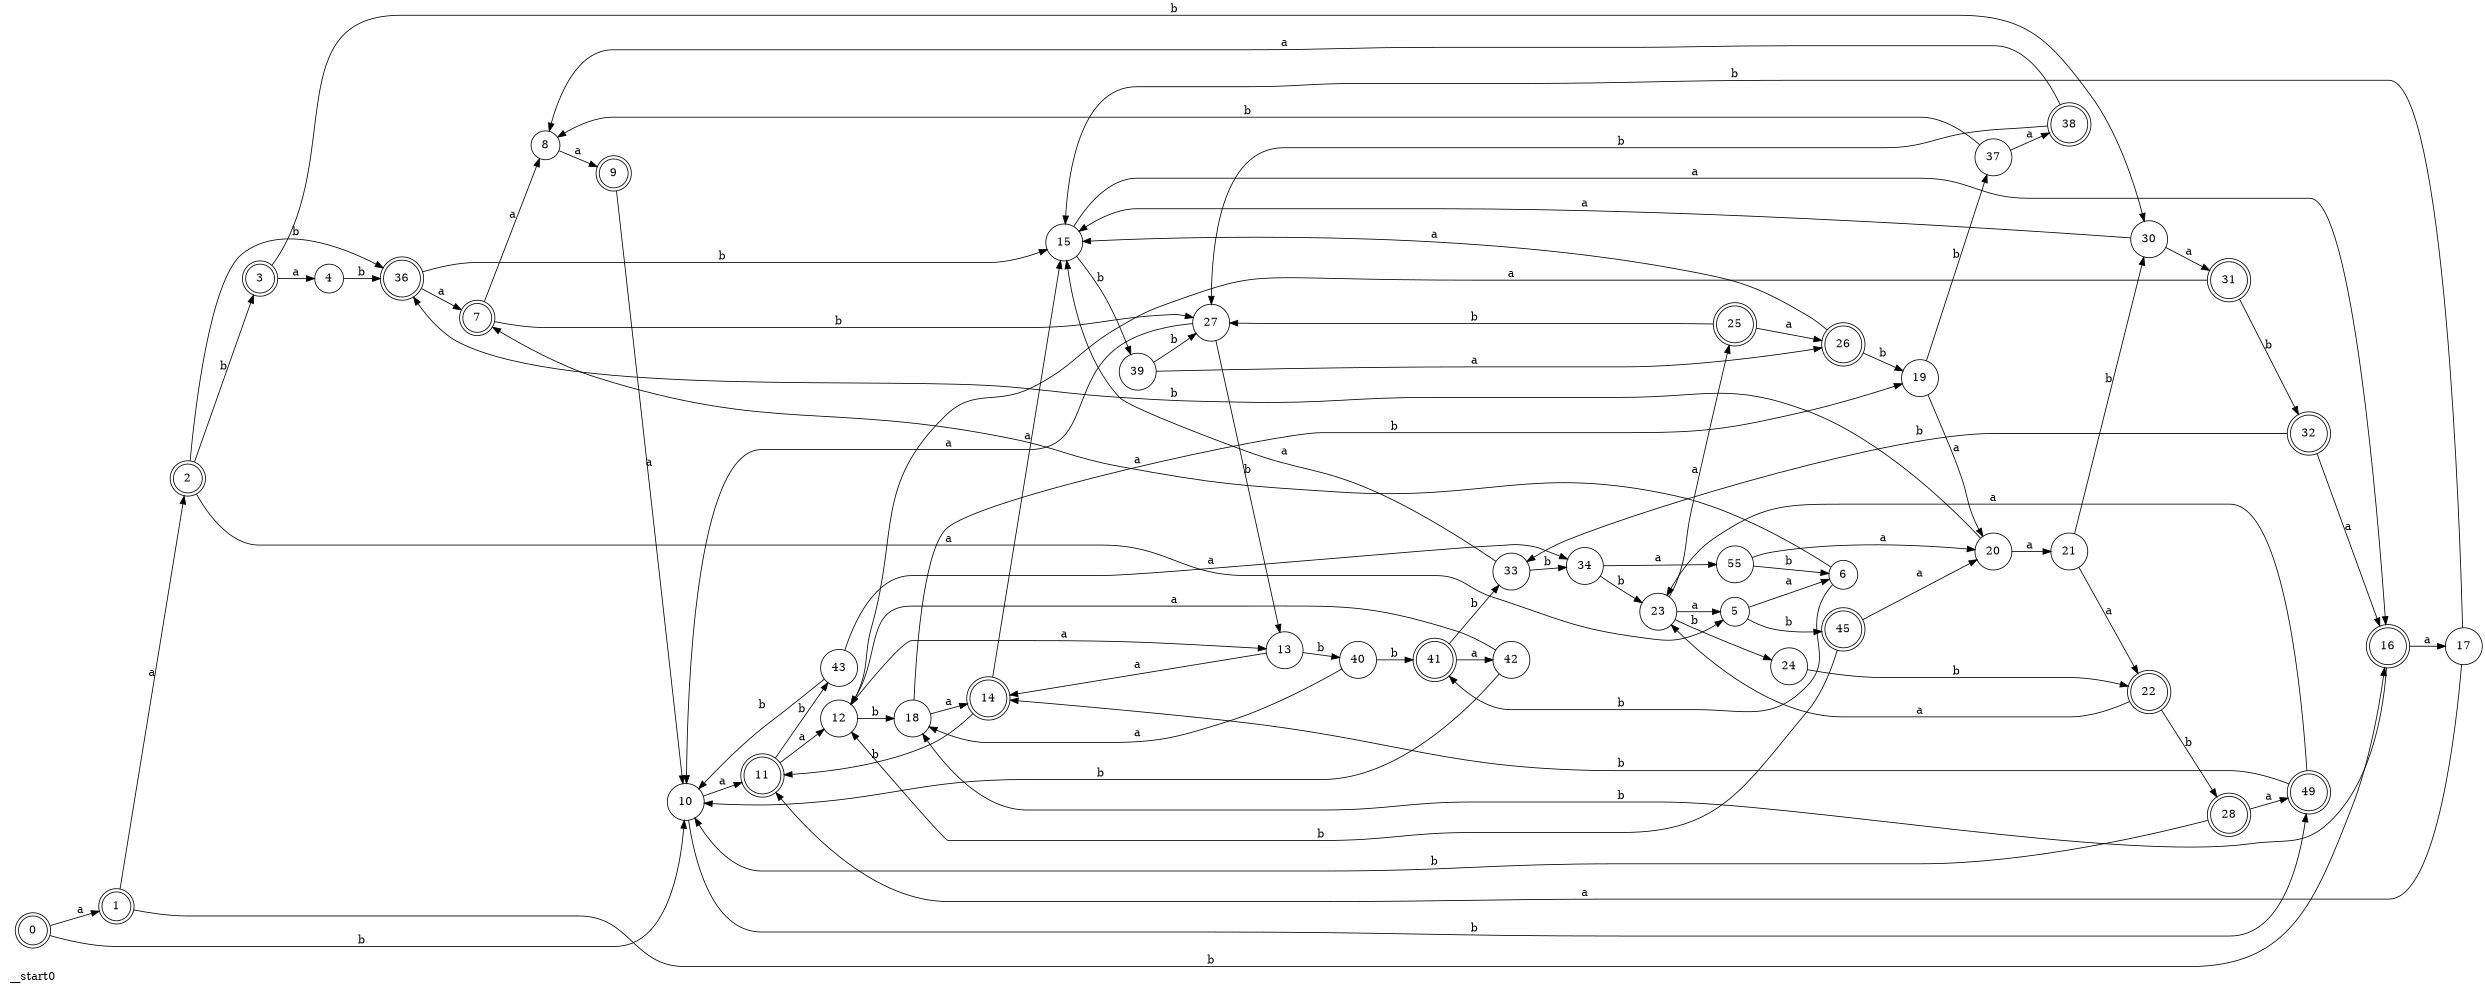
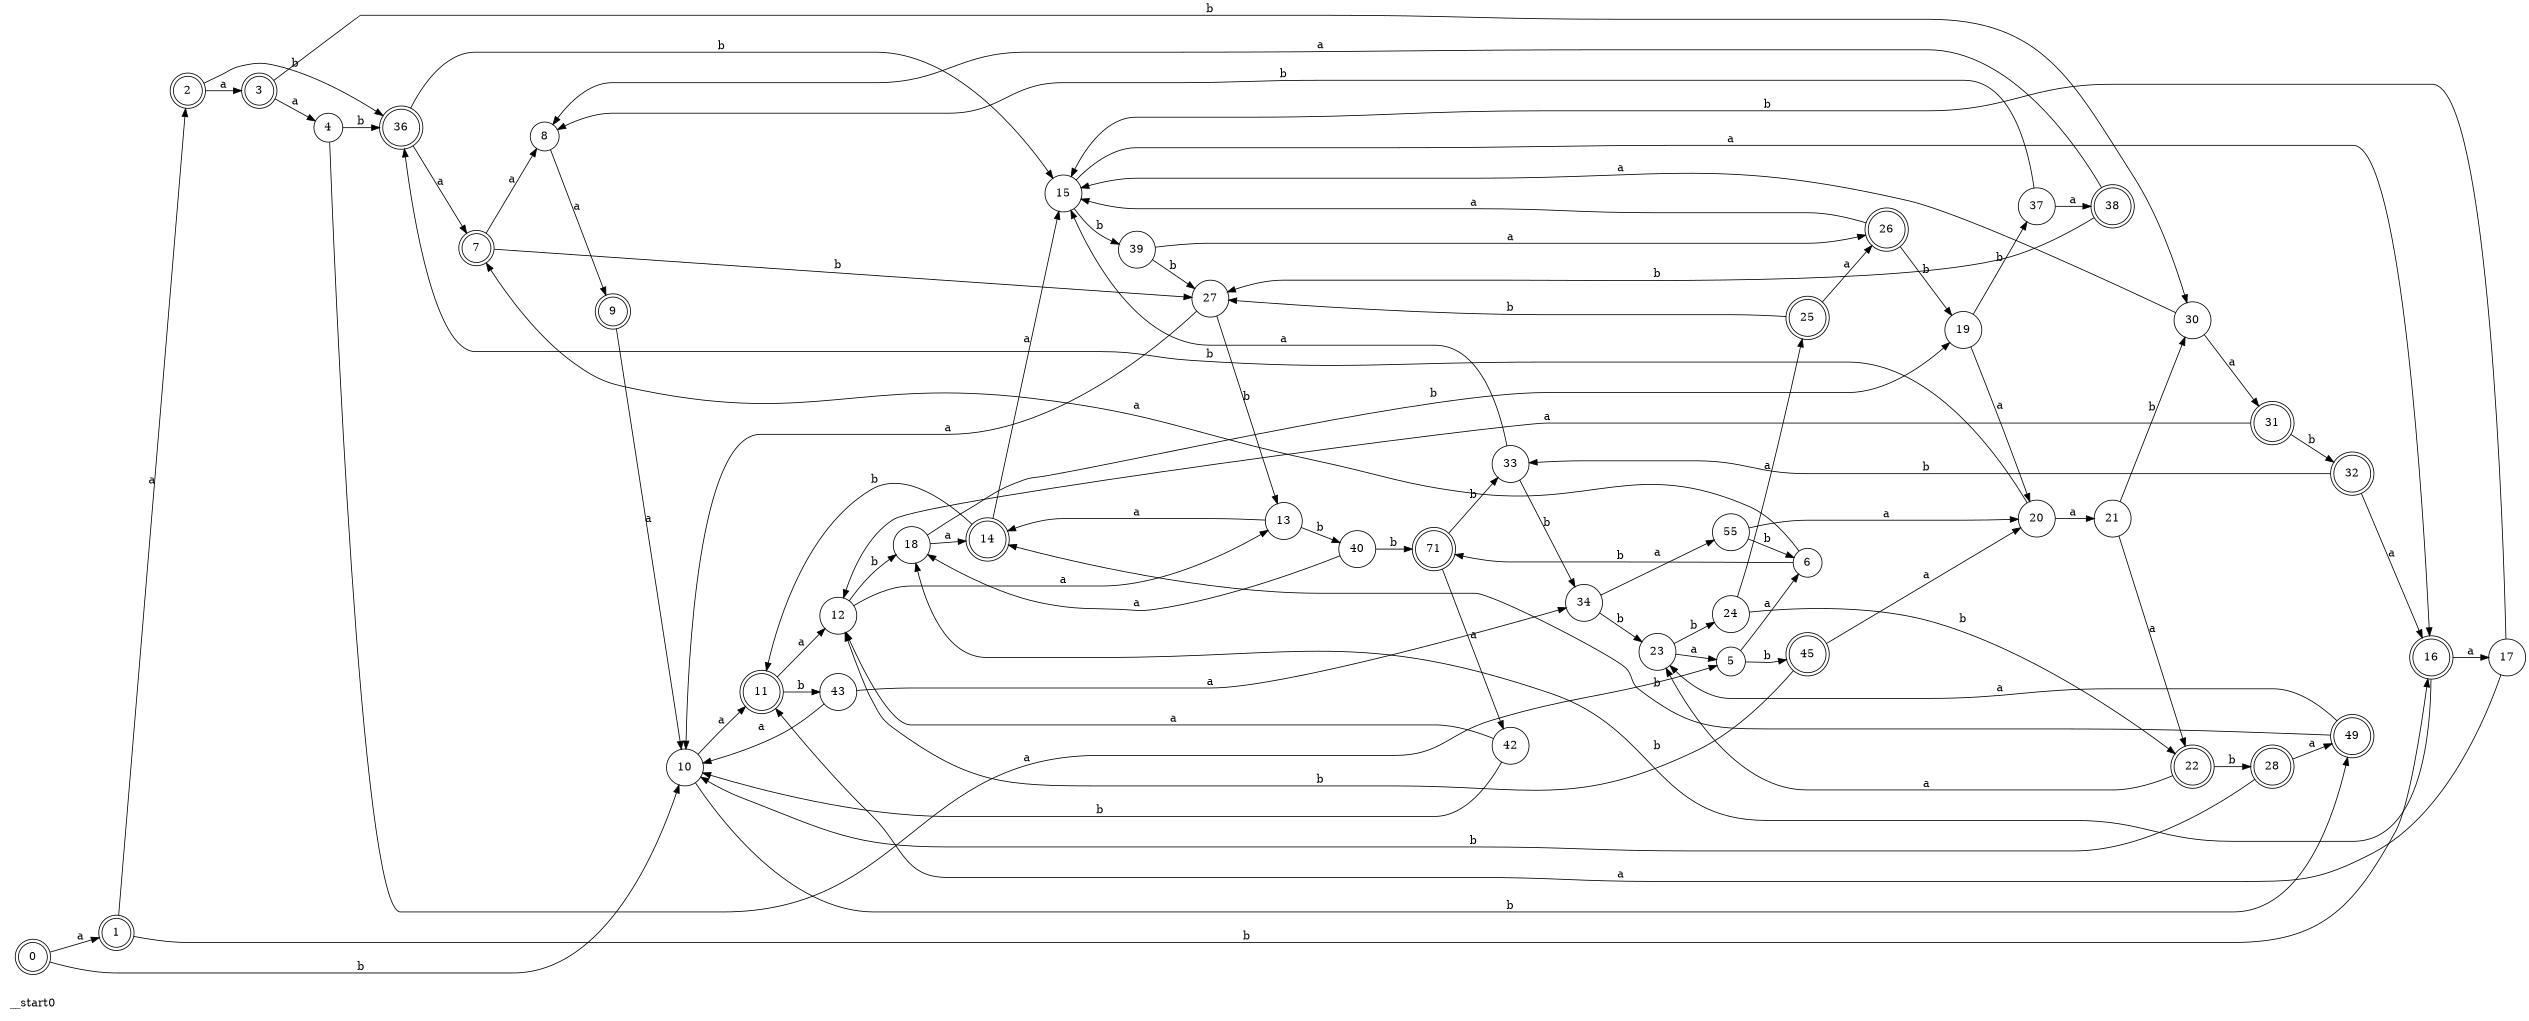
(224, 366) -> (224, 85)
(1699, 475) -> (1770, 479)
(955, 545) -> (694, 912)
(1435, 660) -> (1434, 549)
(762, 705) -> (762, 727)
